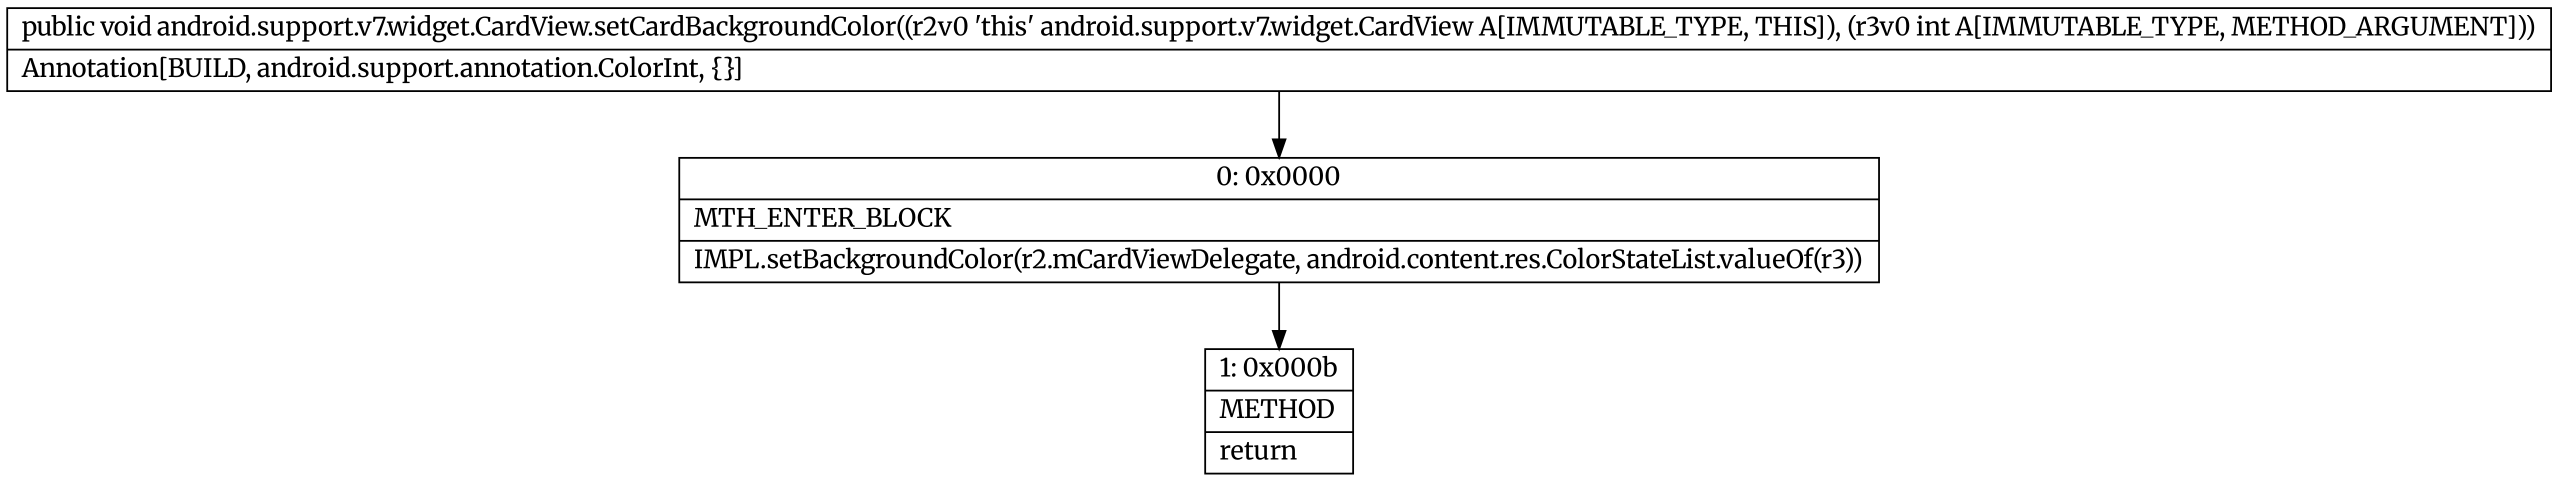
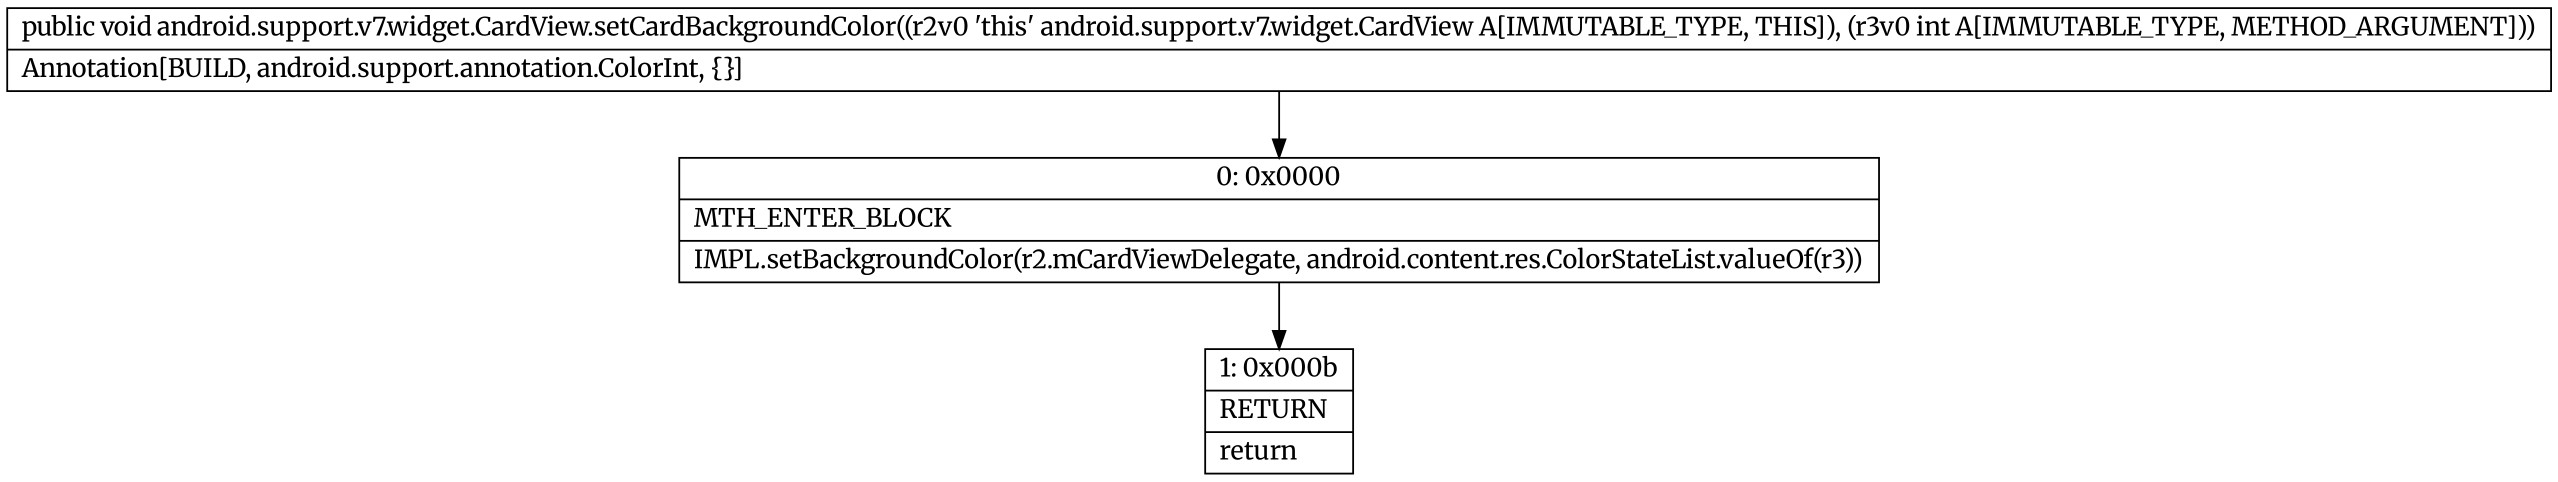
(1277, 410) -> (1274, 410)
